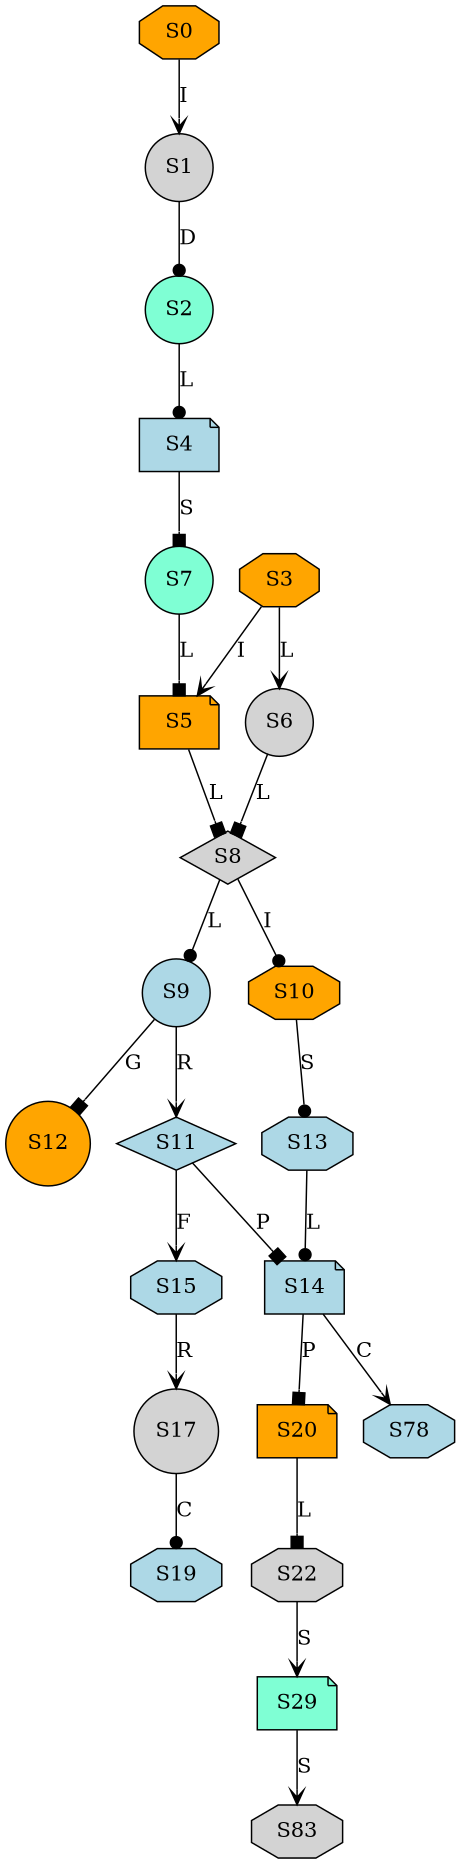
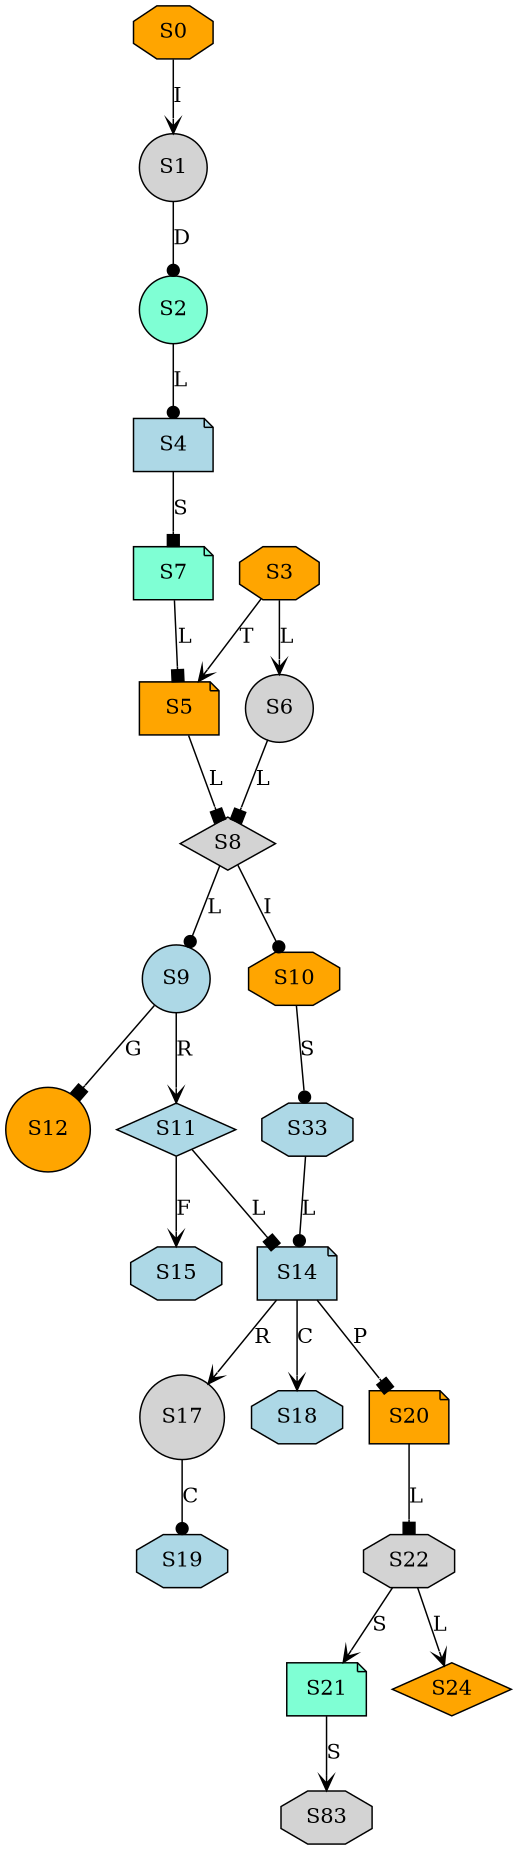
(179, 580) -> (173, 573)
(241, 651) -> (247, 637)
(307, 1144) -> (307, 1130)
(263, 1223) -> (259, 1209)
(176, 1344) -> (247, 1336)
(409, 1431) -> (297, 1417)
none -> (452, 1689)
(297, 1703) -> (327, 1689)
